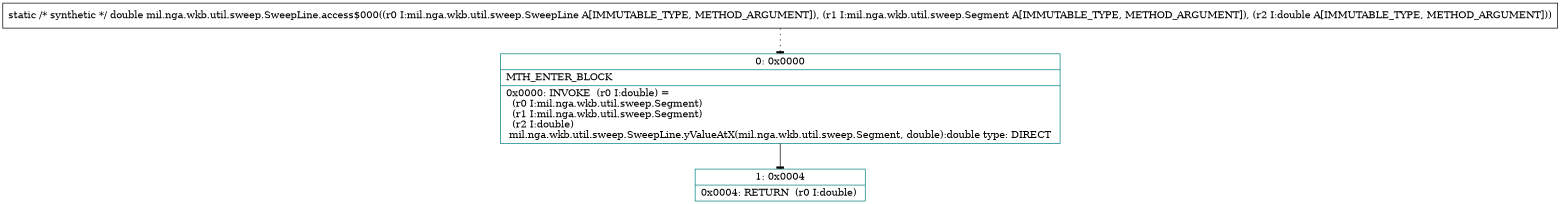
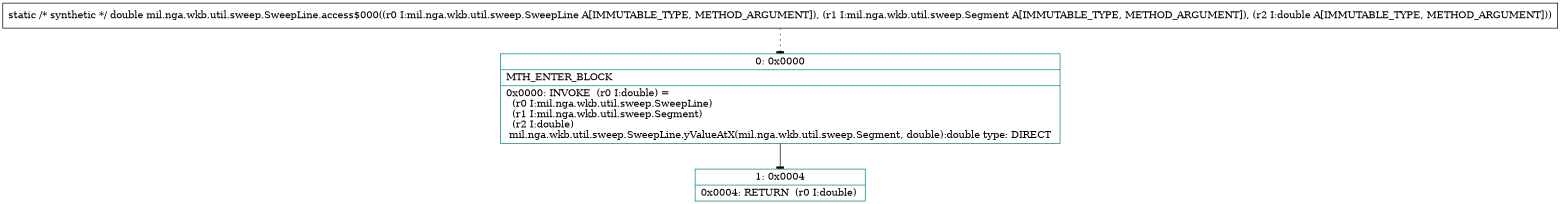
(604, 104) -> (609, 104)
